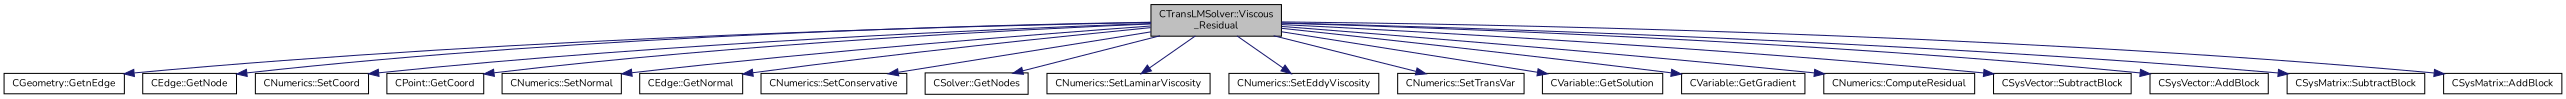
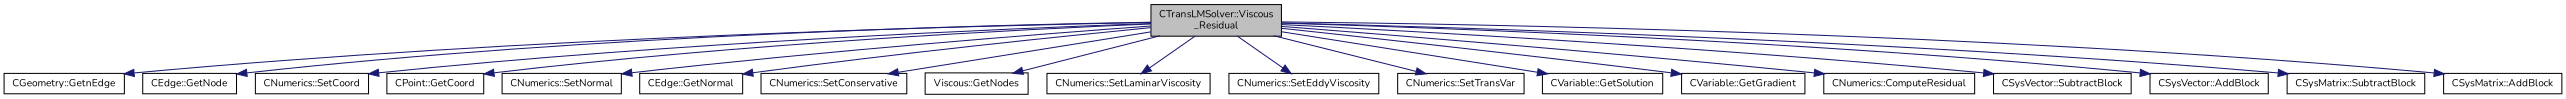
(977, 84) -> (977, 84)
